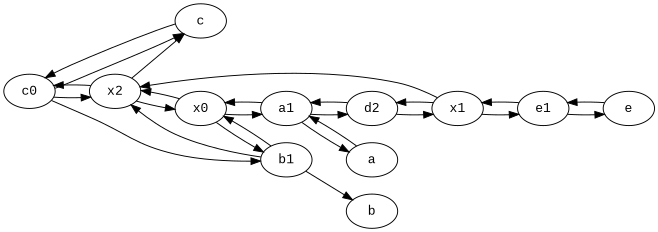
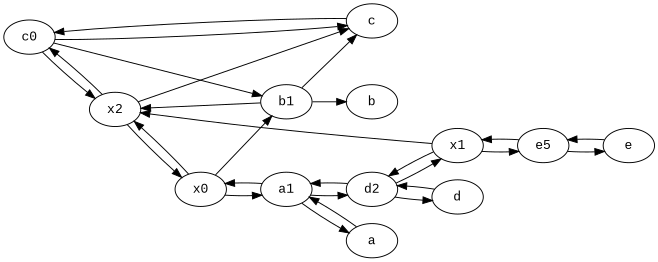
(543, 108) -> (543, 146)
(252, 133) -> (326, 65)
none -> (458, 197)
